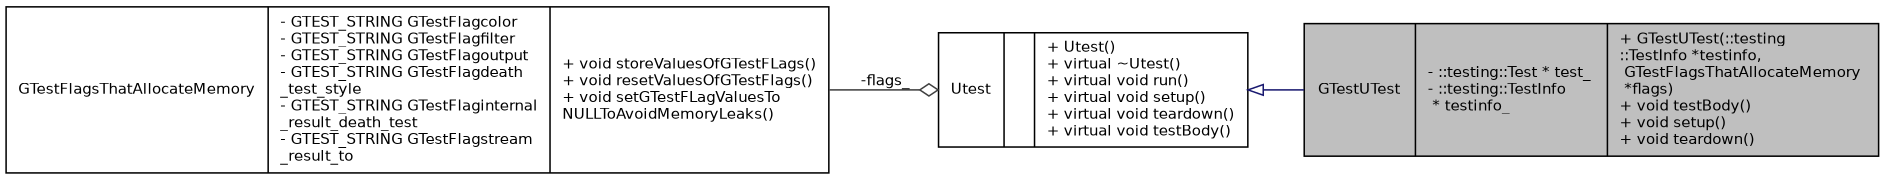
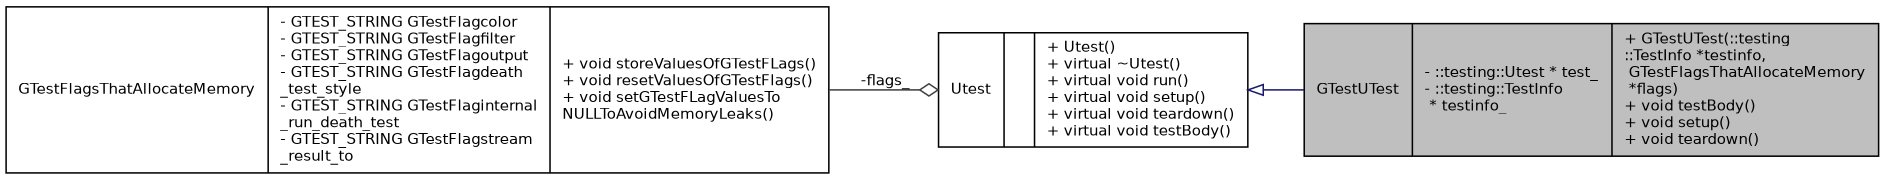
(1510, 72) -> (1512, 72)
(350, 123) -> (341, 123)
